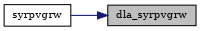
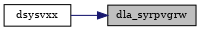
(37, 15) -> (37, 15)
